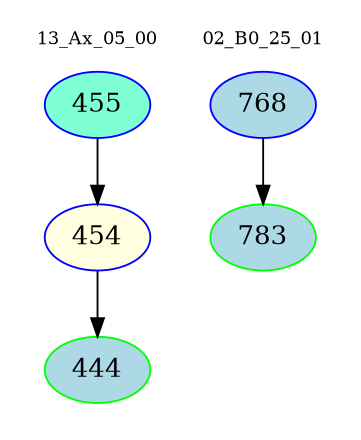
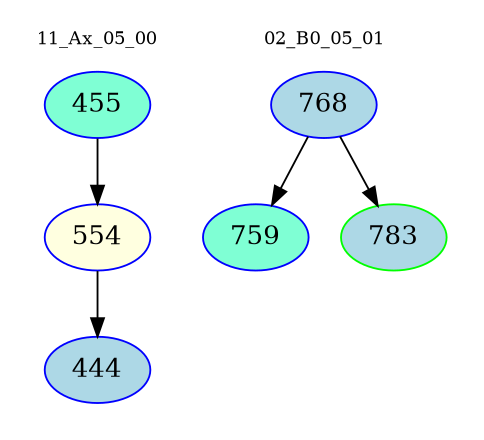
(98, 40) -> (98, 40)
(263, 40) -> (325, 40)
(98, 237) -> (98, 237)
none -> (256, 237)
(98, 370) -> (98, 370)
